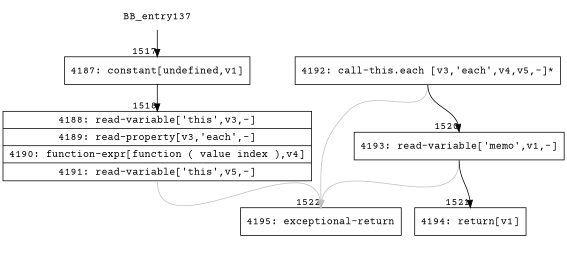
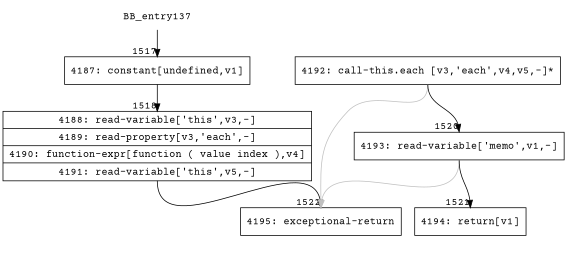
(235, 195) -> (235, 195)
